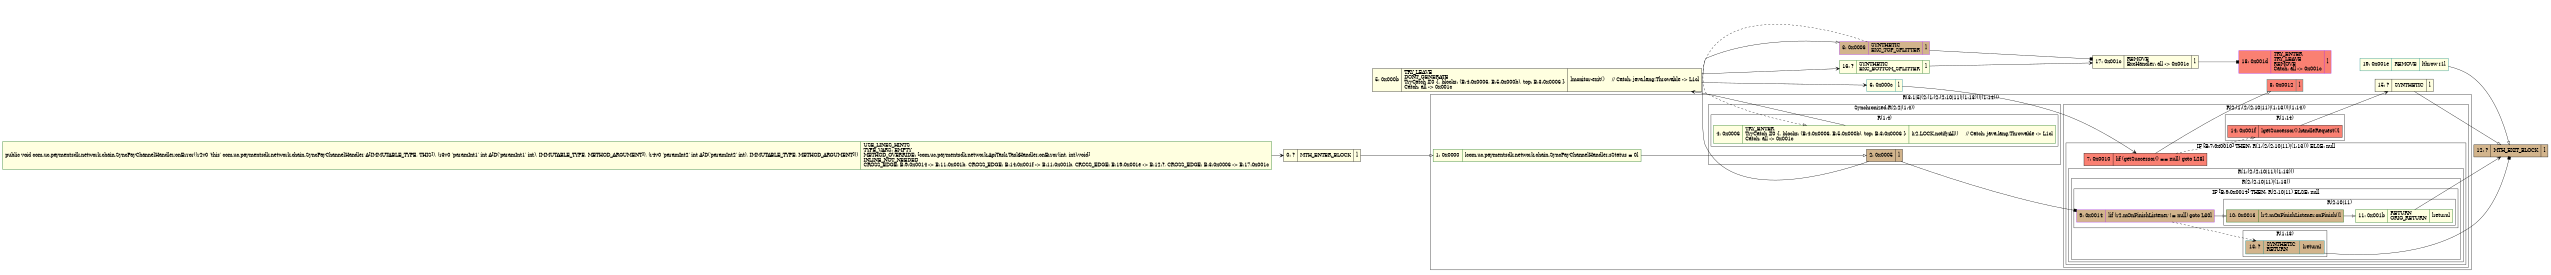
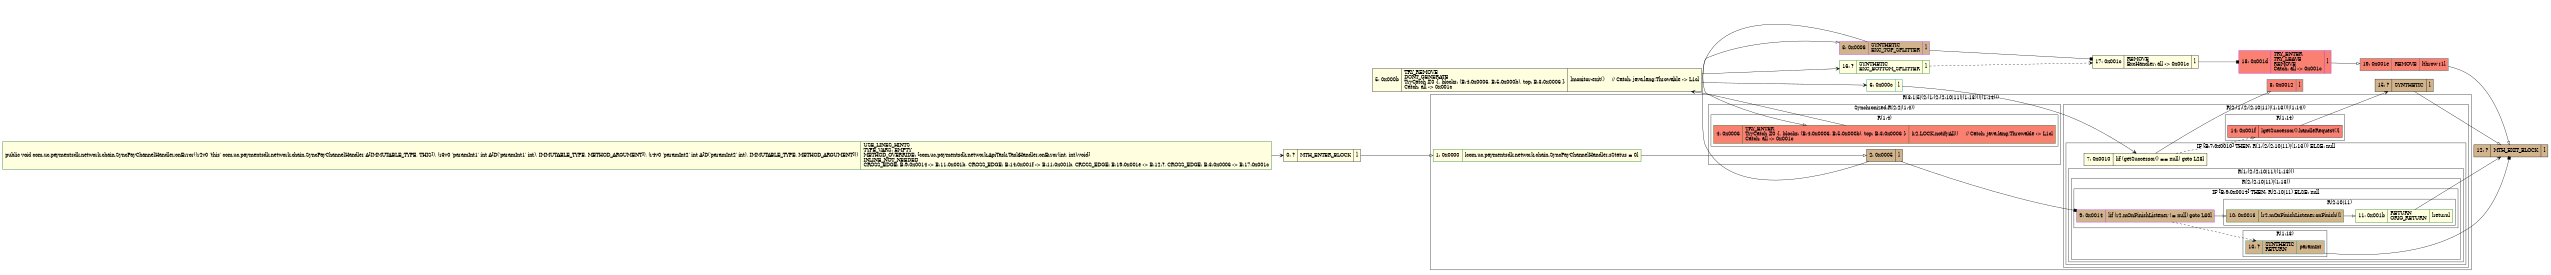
(1717, 43) -> (1717, 43)
none -> (2344, 63)
(2009, 65) -> (2009, 65)
(2404, 65) -> (2404, 65)
(1418, 73) -> (1421, 73)
(2404, 85) -> (2404, 85)
(1884, 134) -> (1884, 134)
(2145, 159) -> (2145, 159)
(2312, 247) -> (2311, 247)
